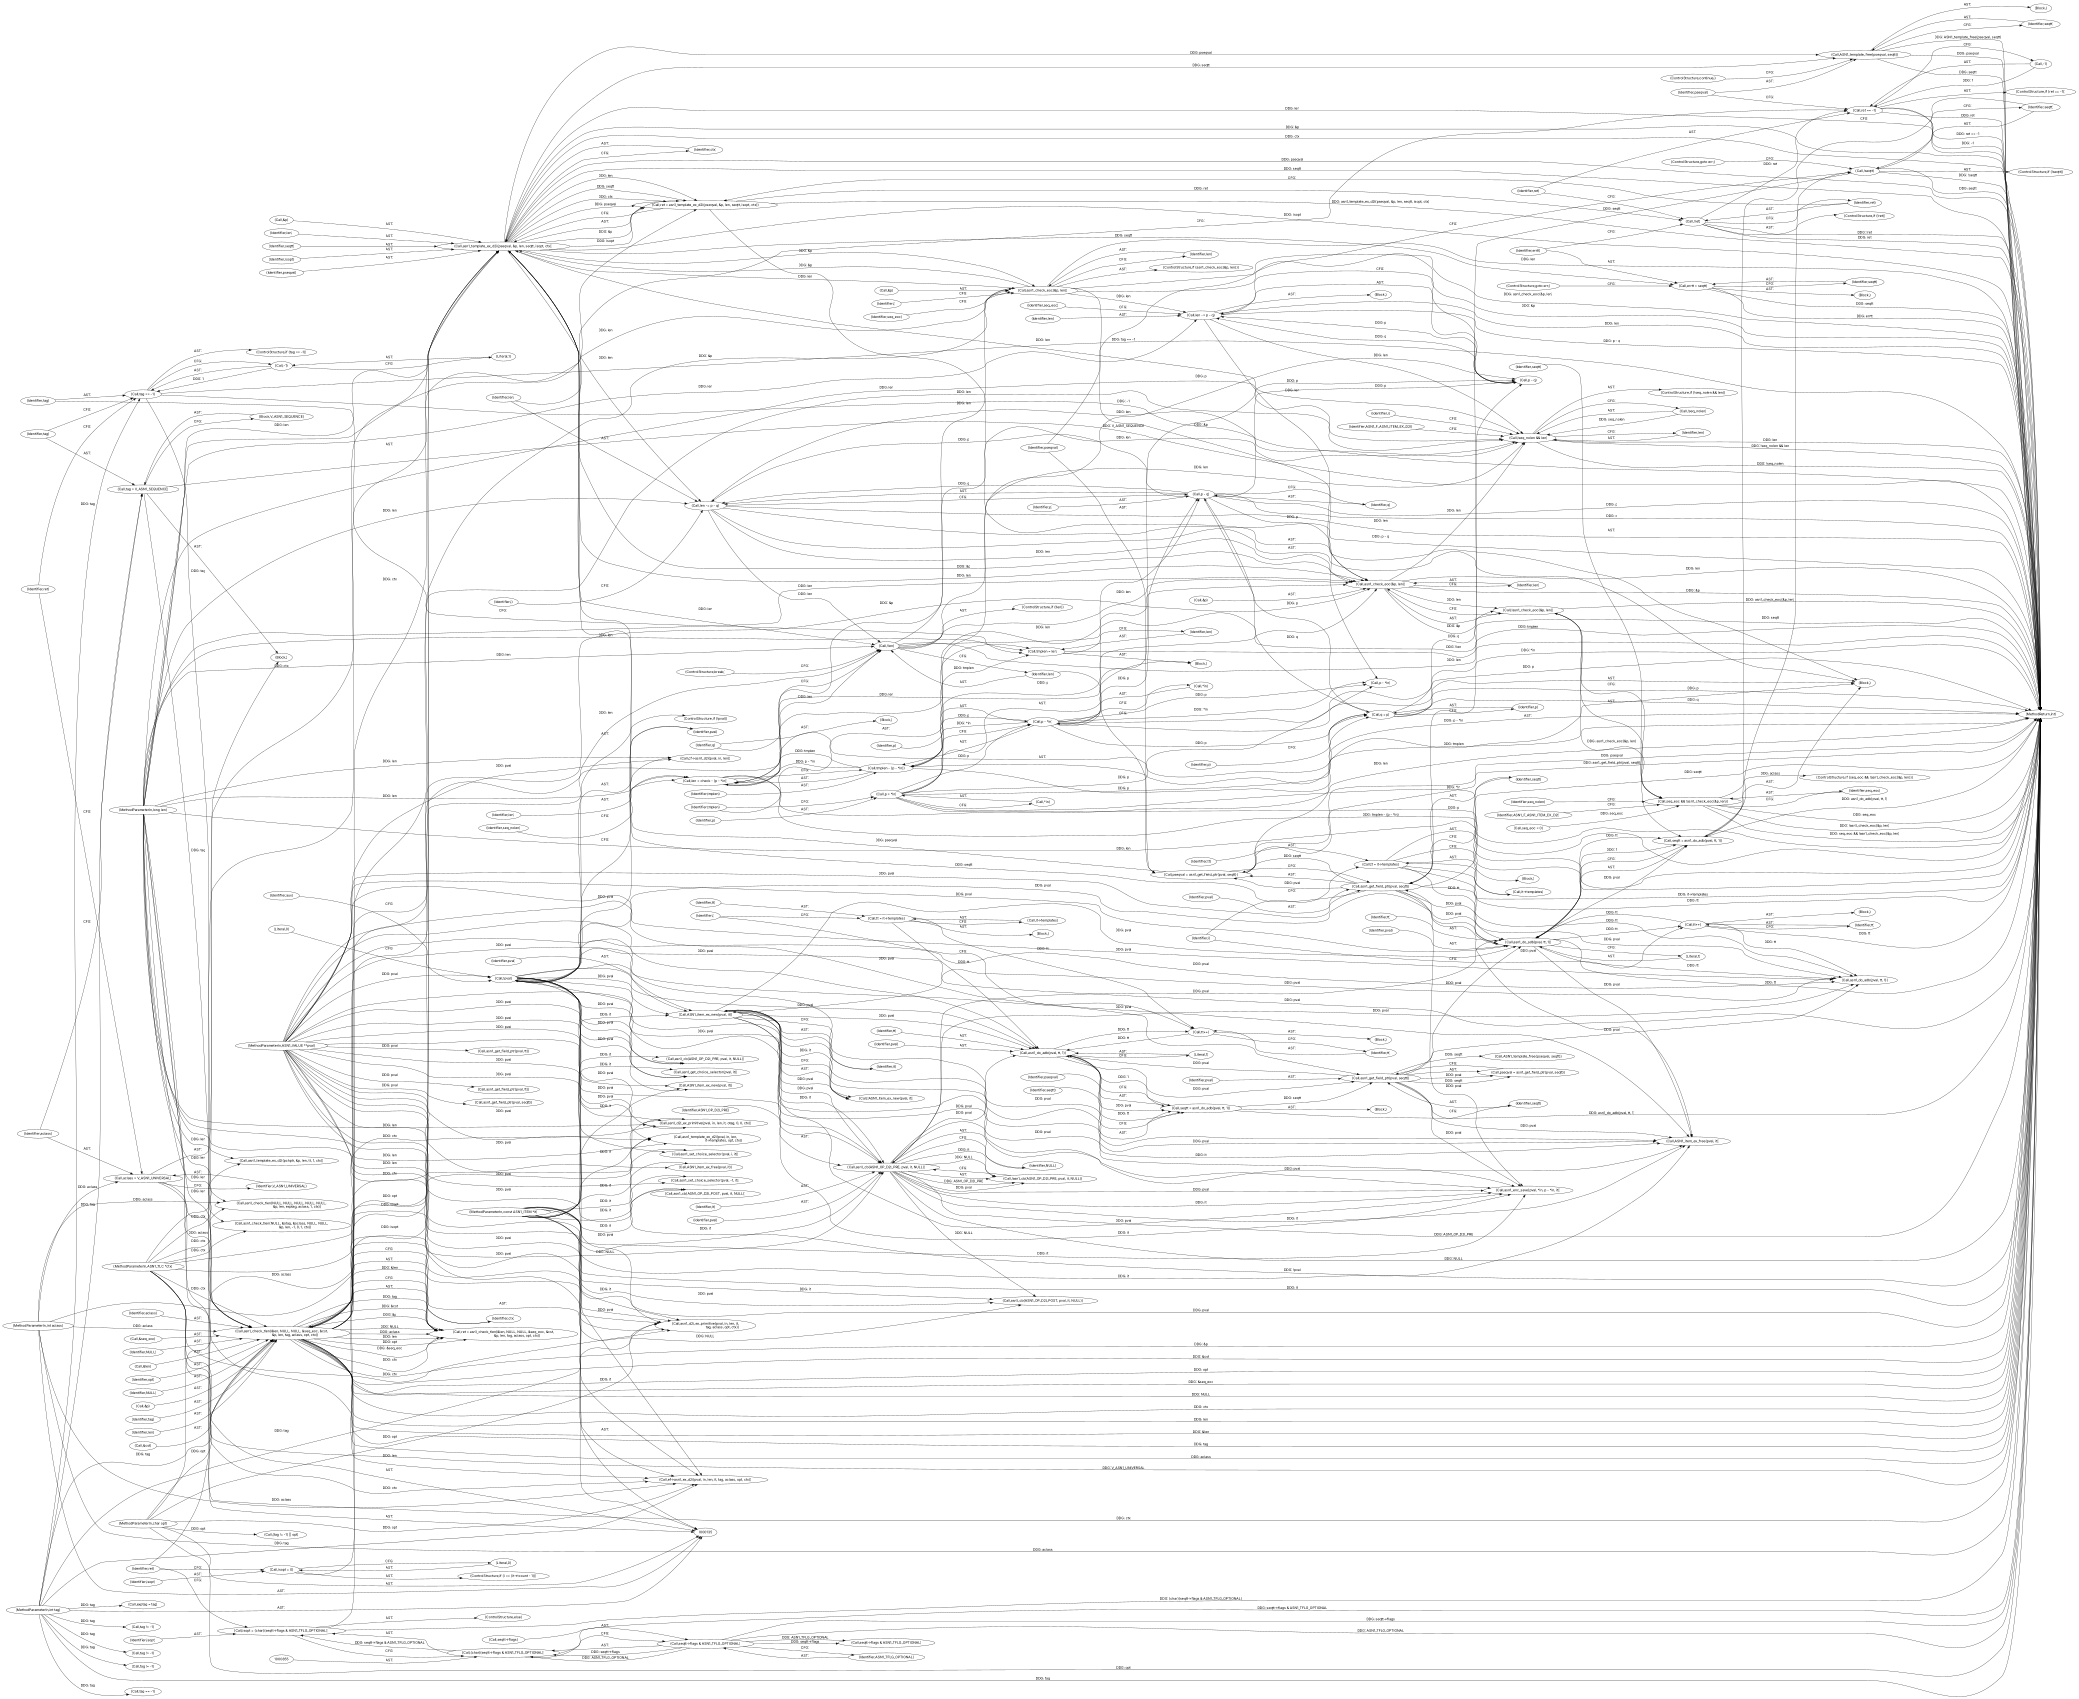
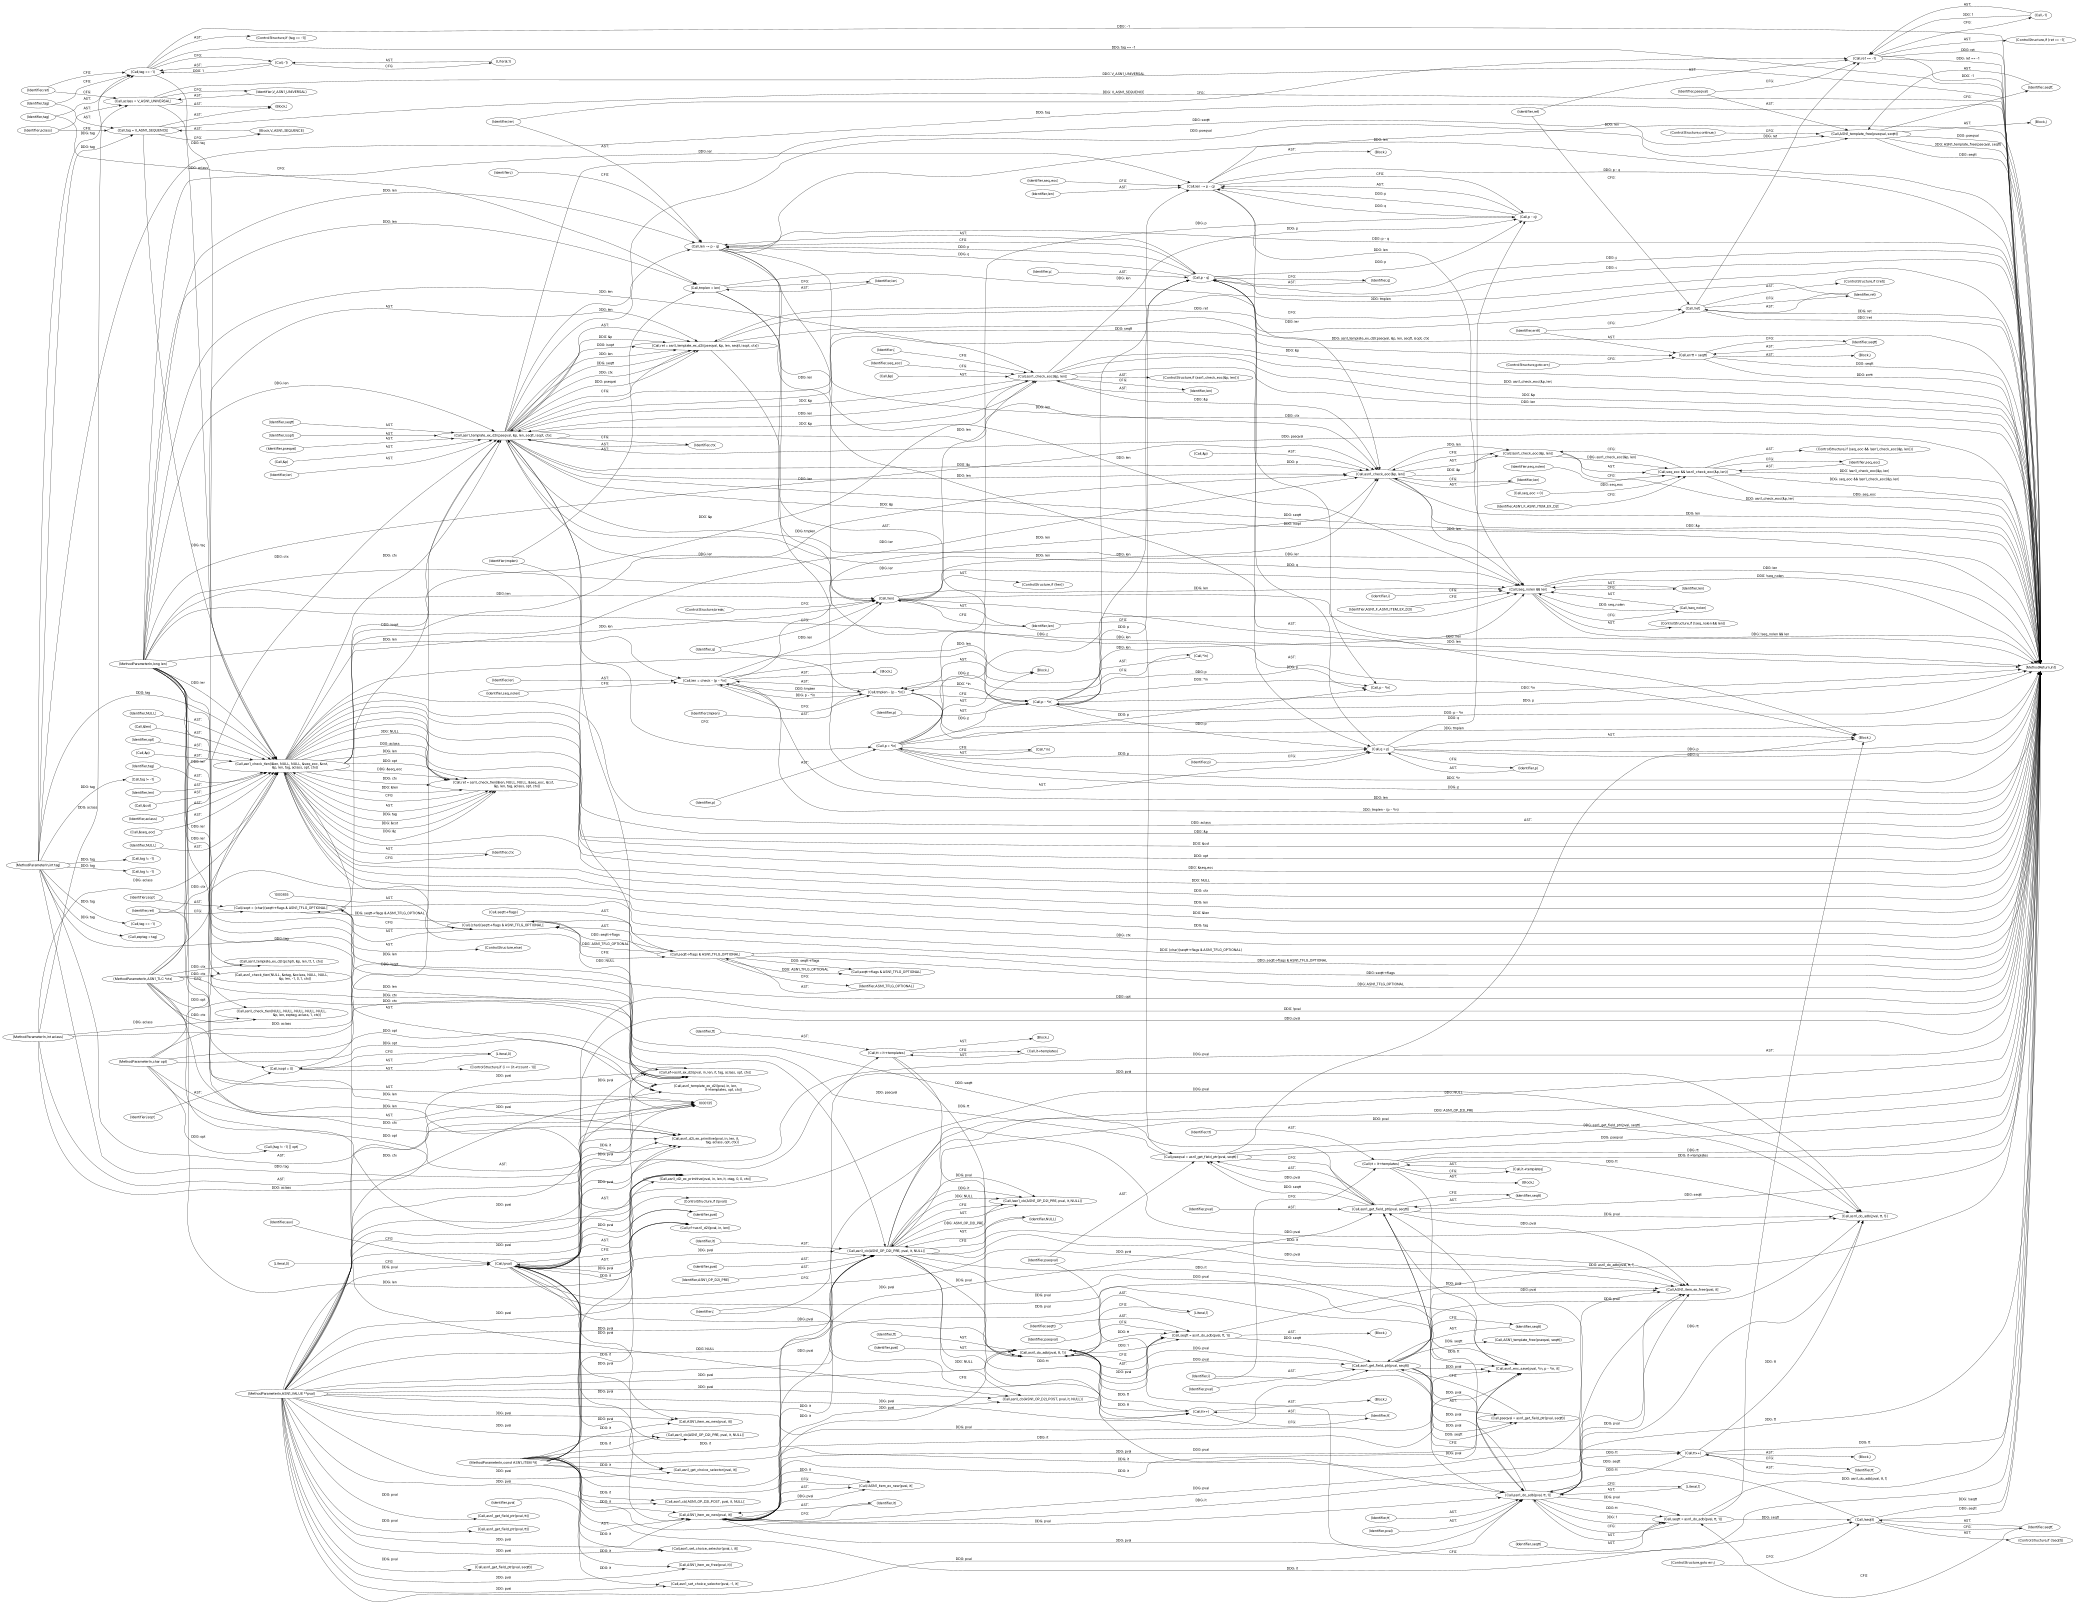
(945, 680) -> (781, 445)
(1770, 774) -> (1770, 449)
(1352, 1552) -> none
